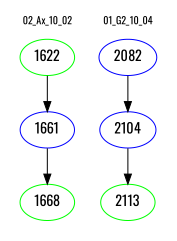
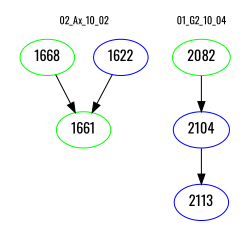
(47, 57) -> (121, 57)
(128, 57) -> (201, 57)
(47, 130) -> (84, 130)
(47, 161) -> (63, 89)
(128, 202) -> (201, 202)
